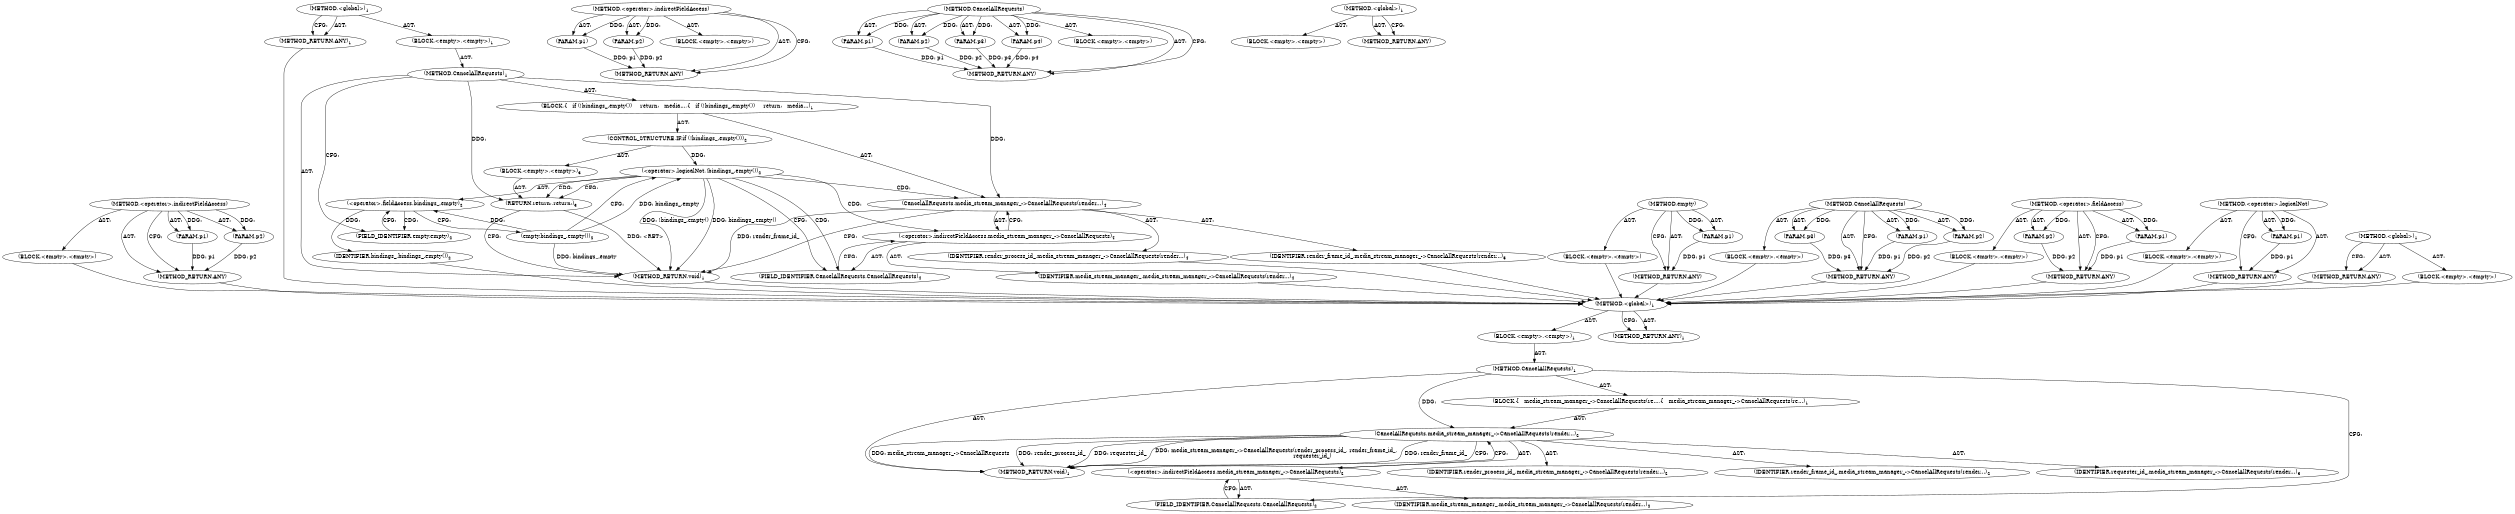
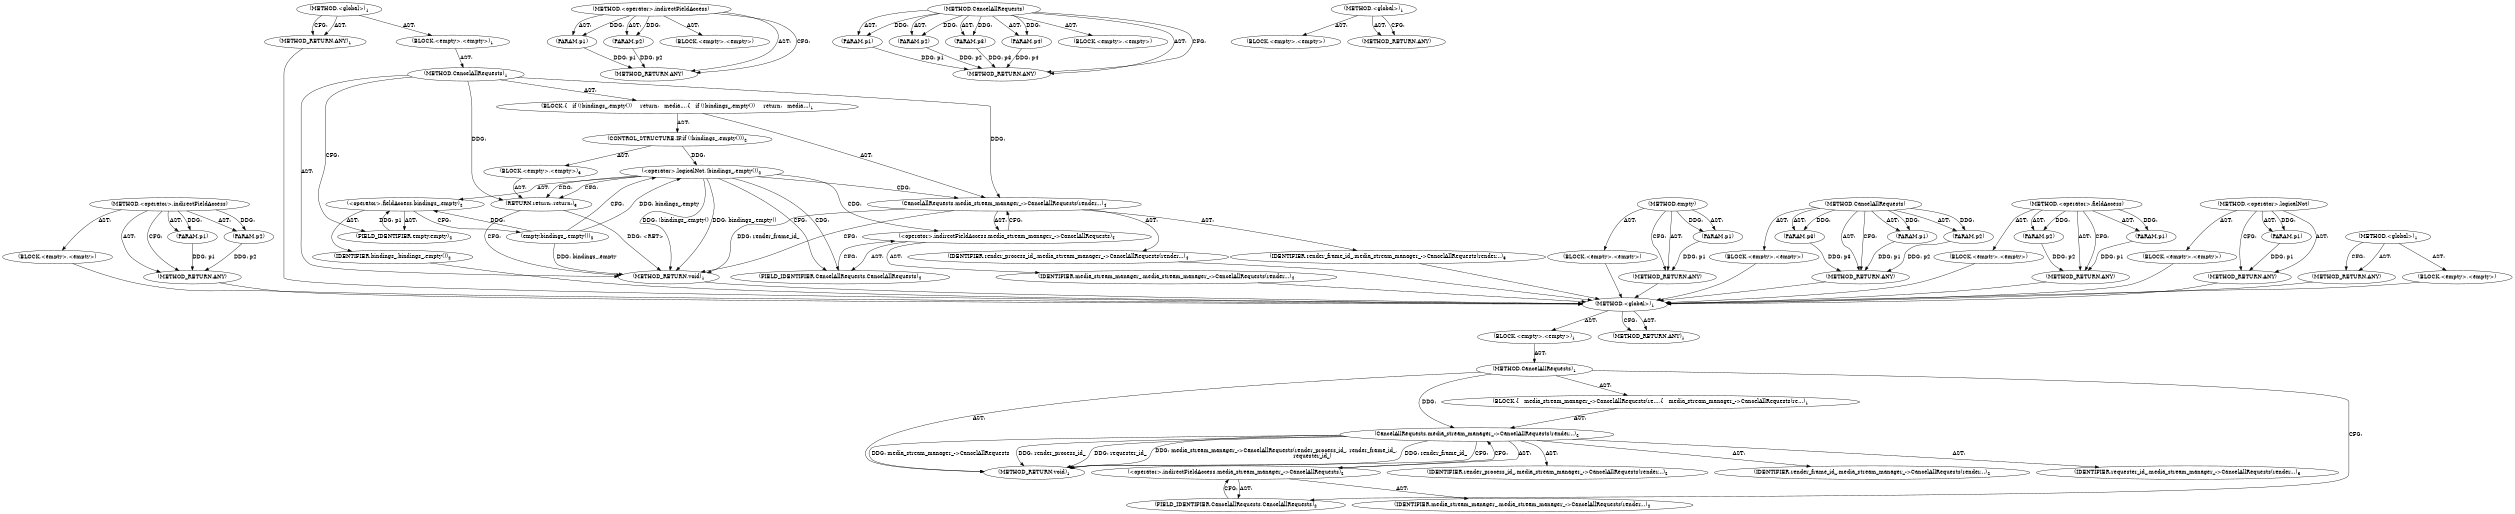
(354, 221) -> (354, 221)
(391, 221) -> (391, 221)
(412, 221) -> (412, 221)
